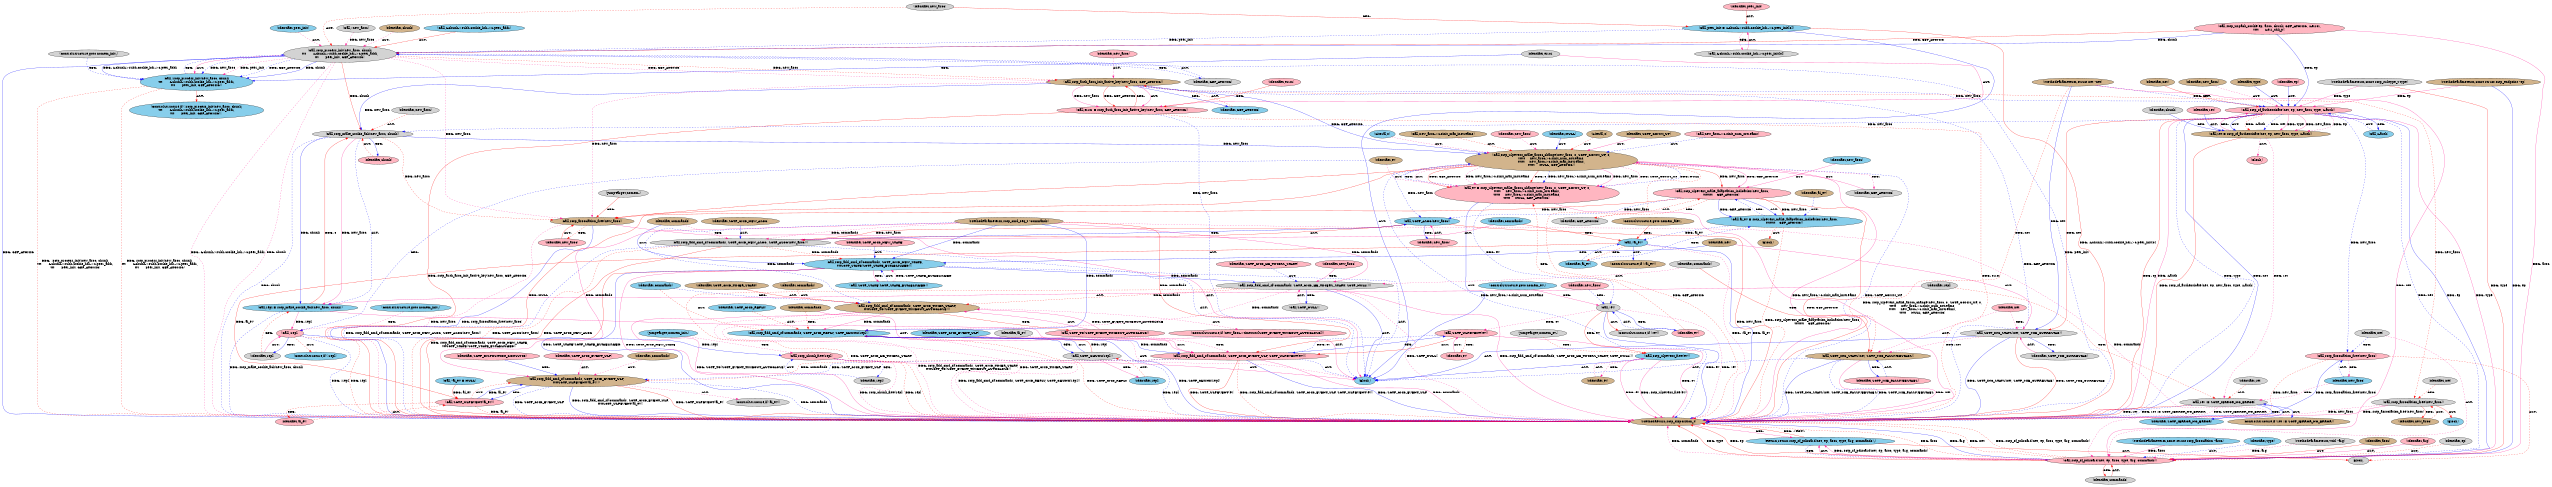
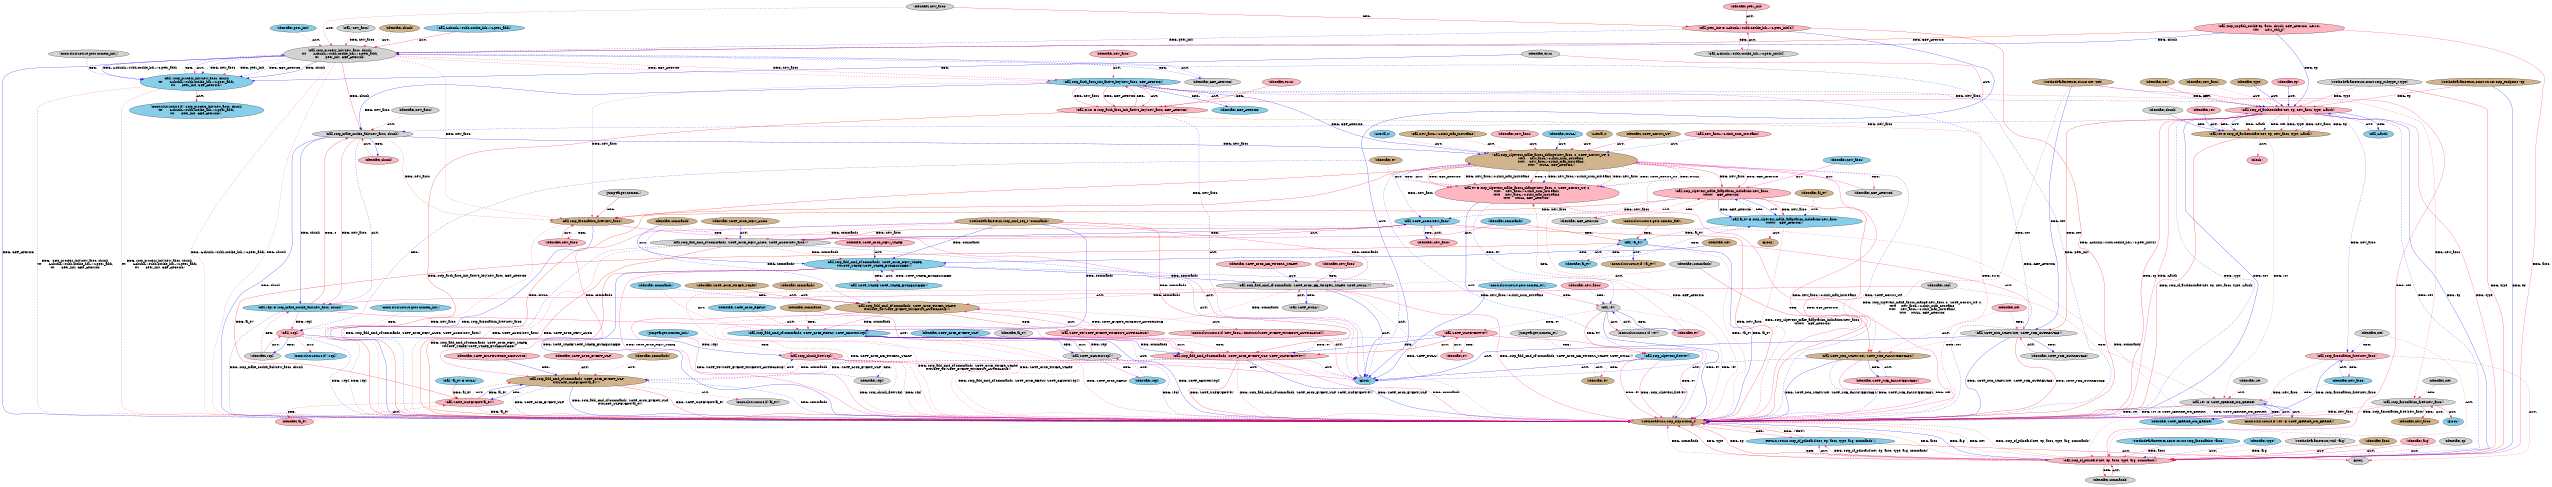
(1746, 28) -> (1746, 28)
(1113, 82) -> (1113, 82)
(761, 420) -> (761, 420)
